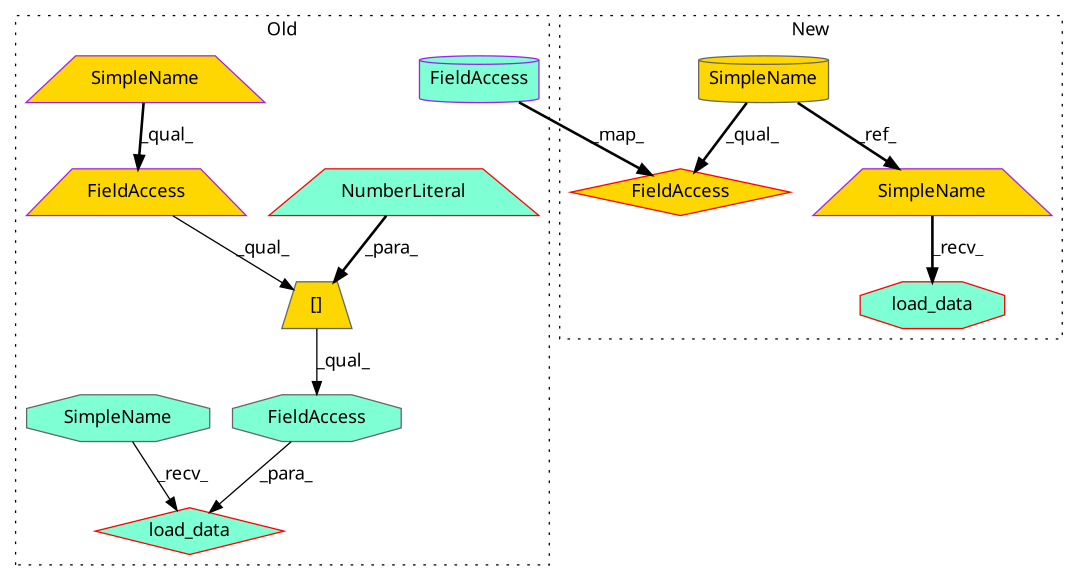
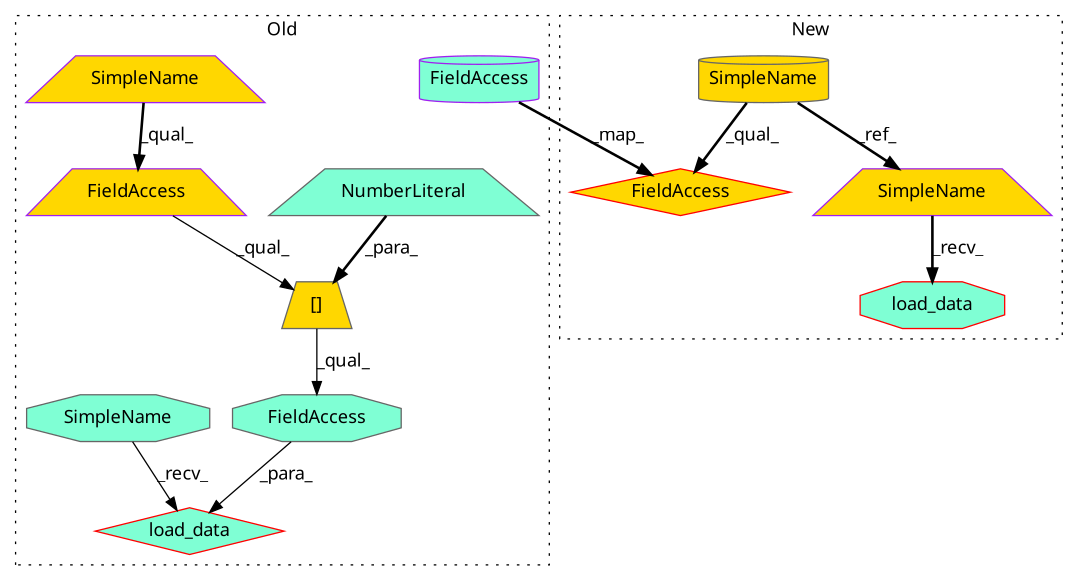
(404, 192) -> (404, 192)
